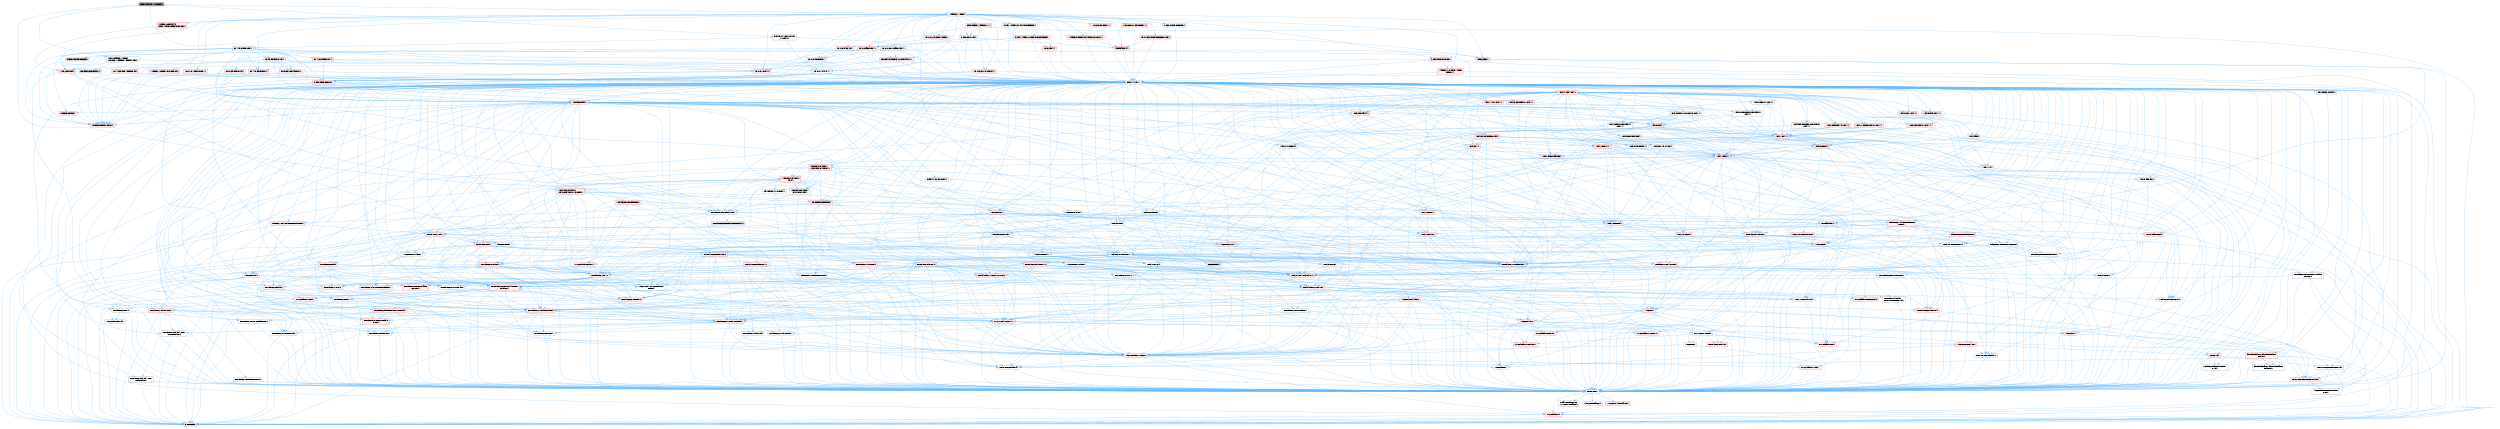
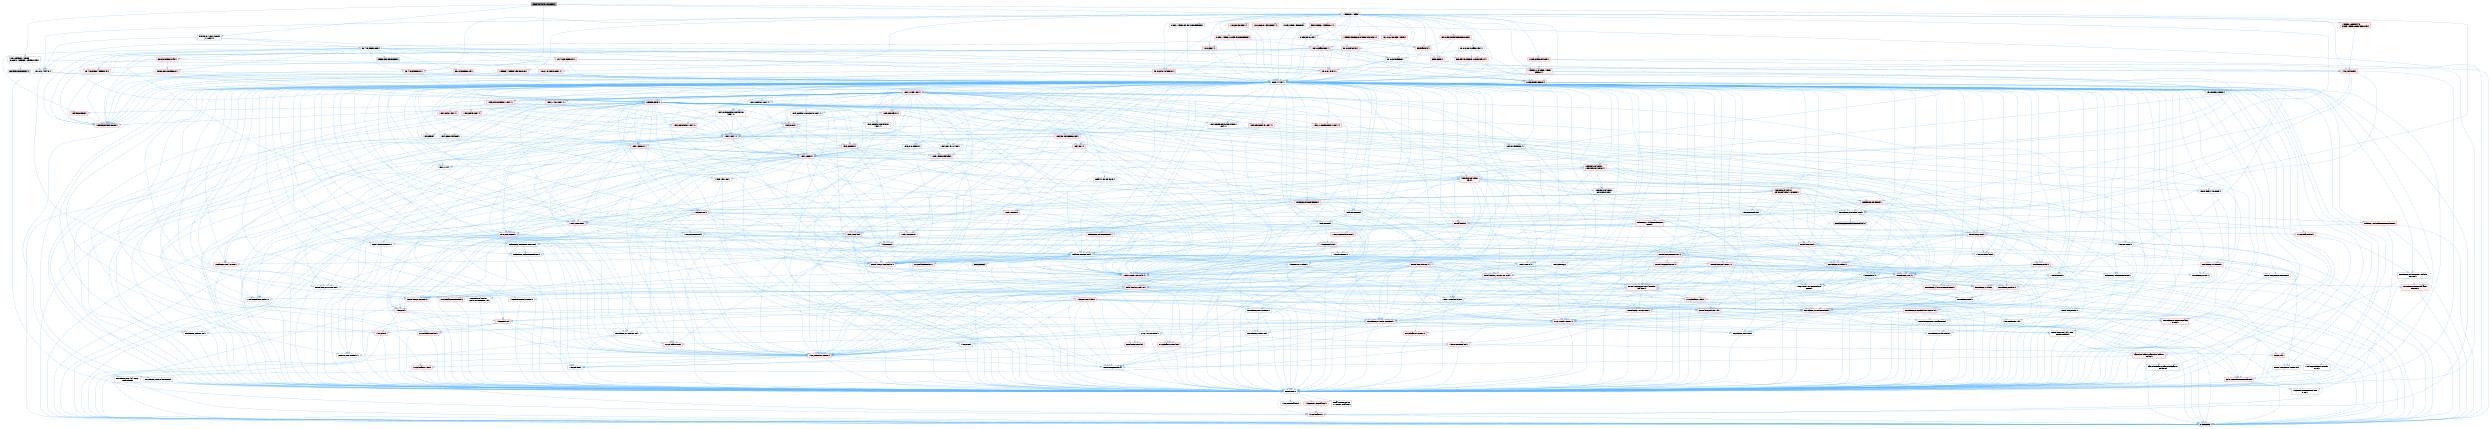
(1755, 234) -> (508, 234)
none -> (521, 299)
